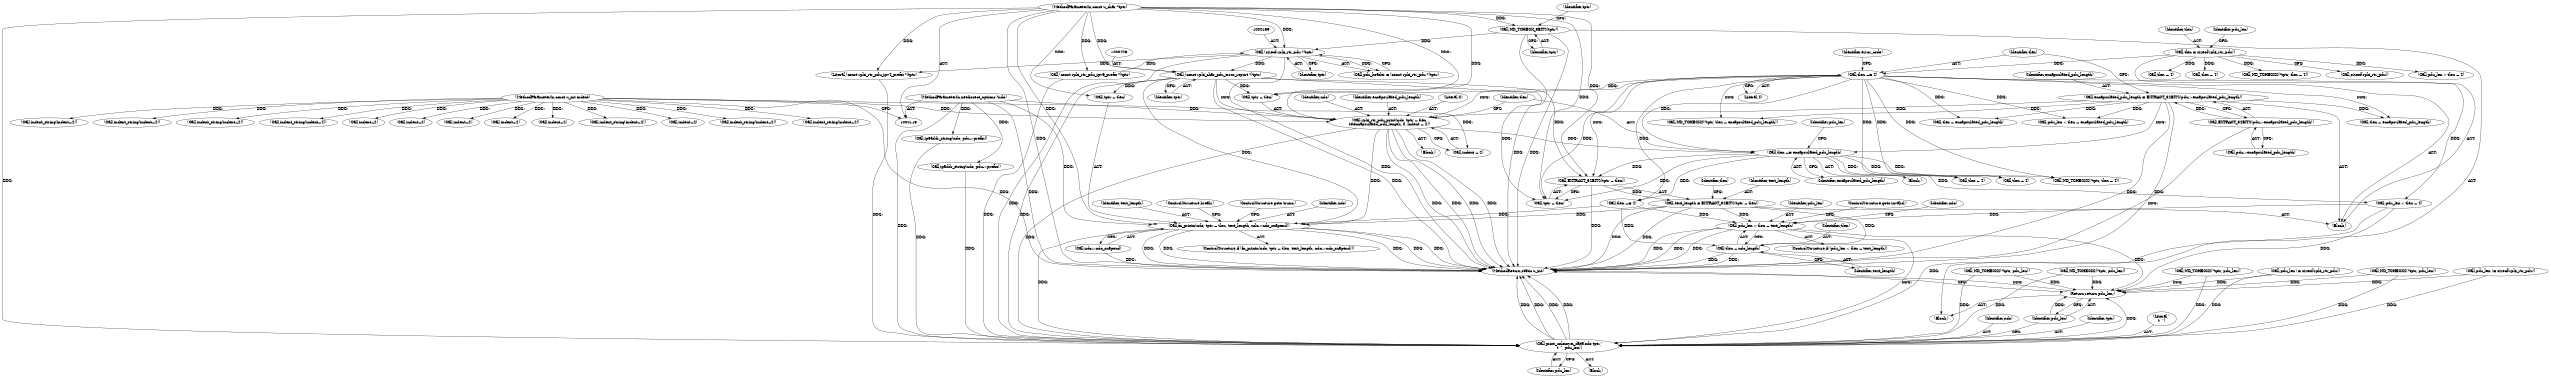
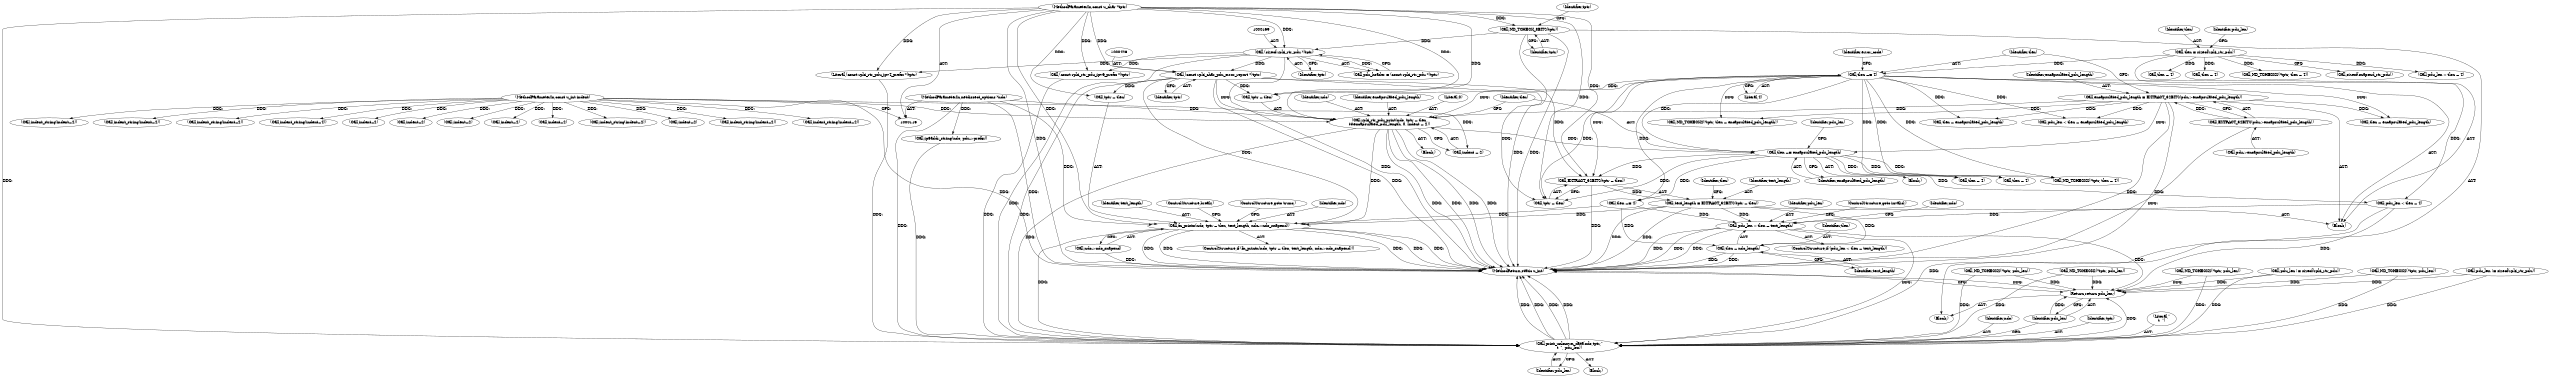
(1186, 56) -> (1176, 55)
(2365, 75) -> (2365, 75)
(2263, 136) -> none
(966, 167) -> none
(1753, 237) -> none
